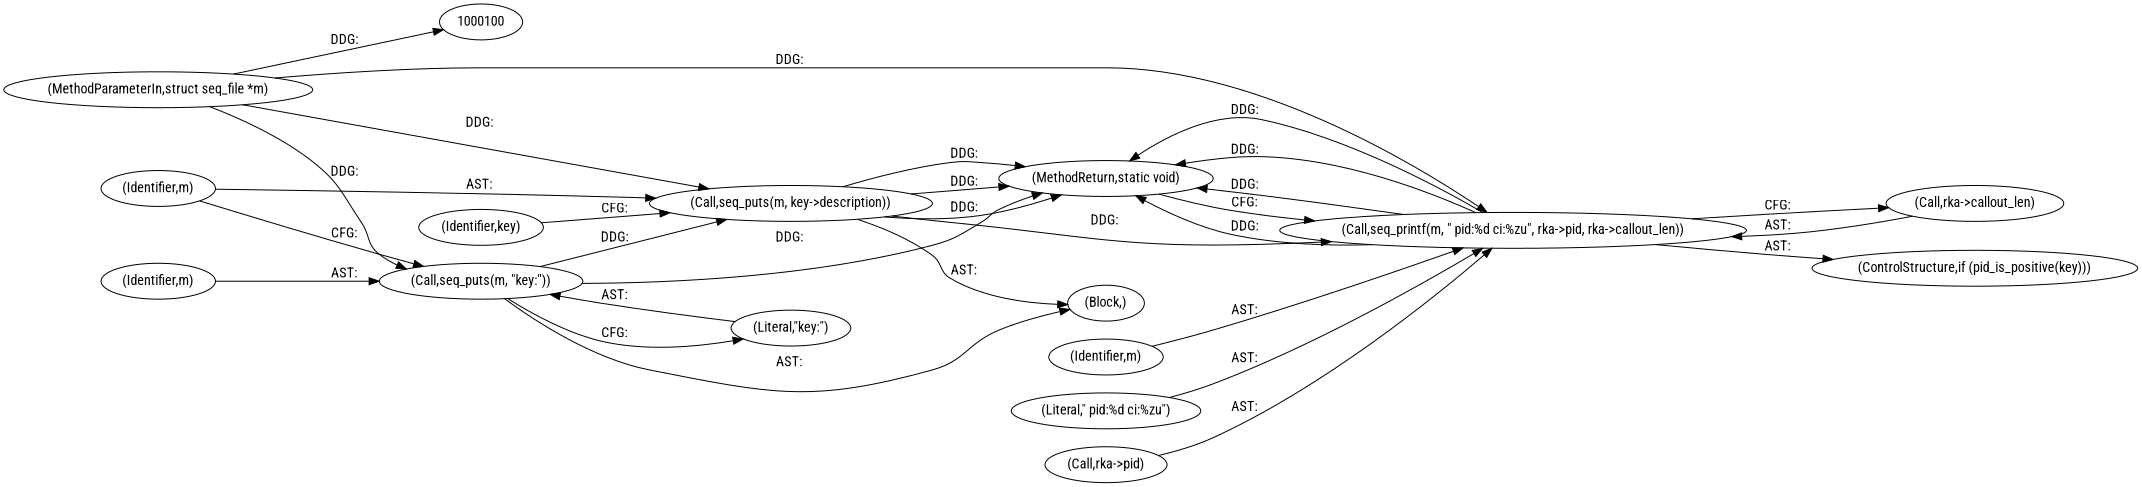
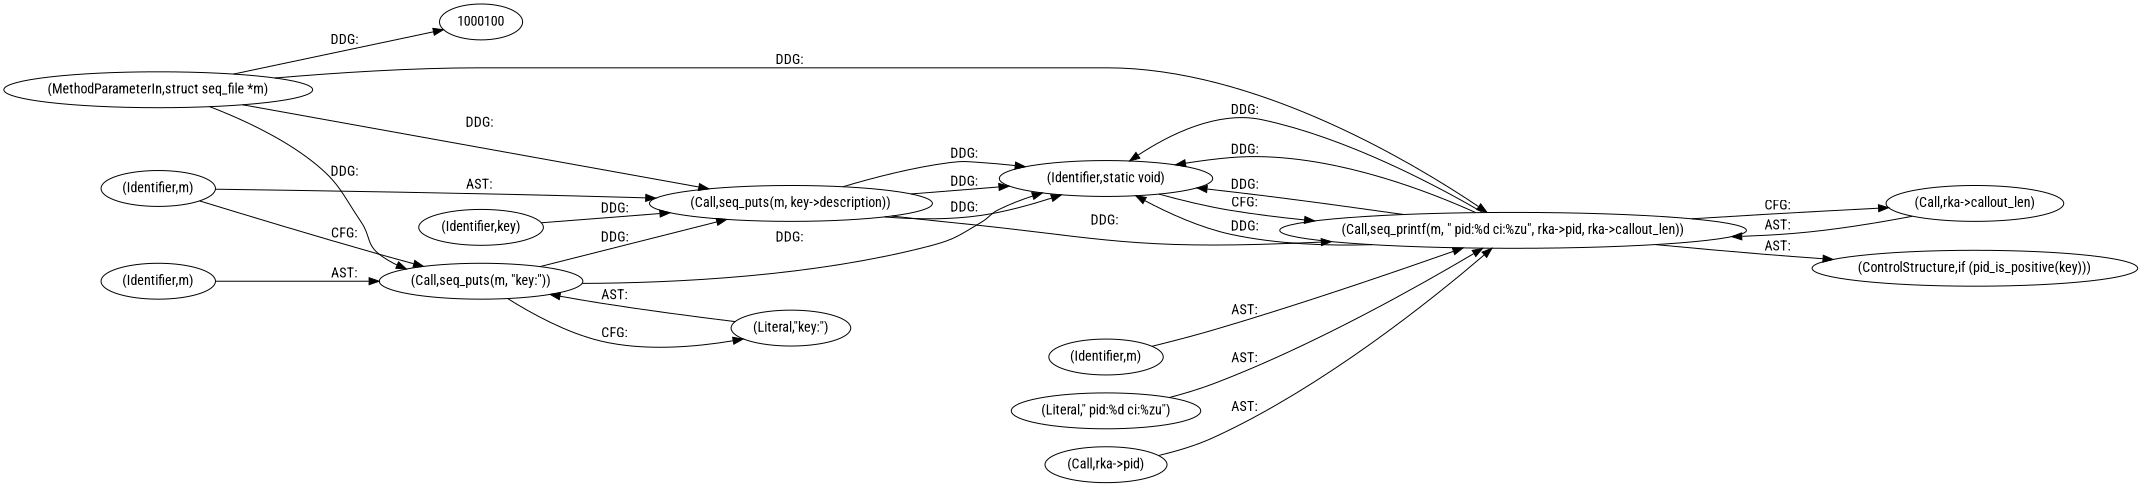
(1106, 179) -> (1106, 179)
(616, 209) -> (616, 209)
(1106, 303) -> none
